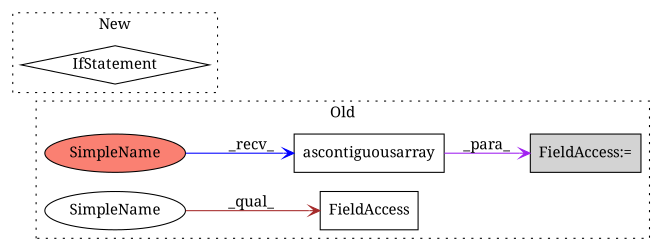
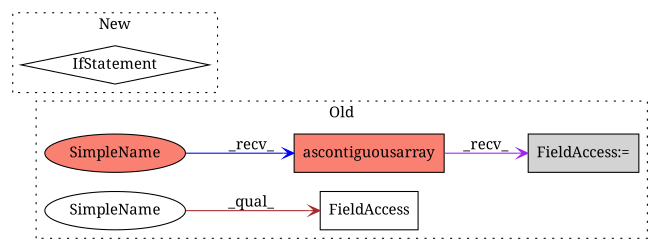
(487, 145) -> (486, 145)
(369, 153) -> (369, 153)
